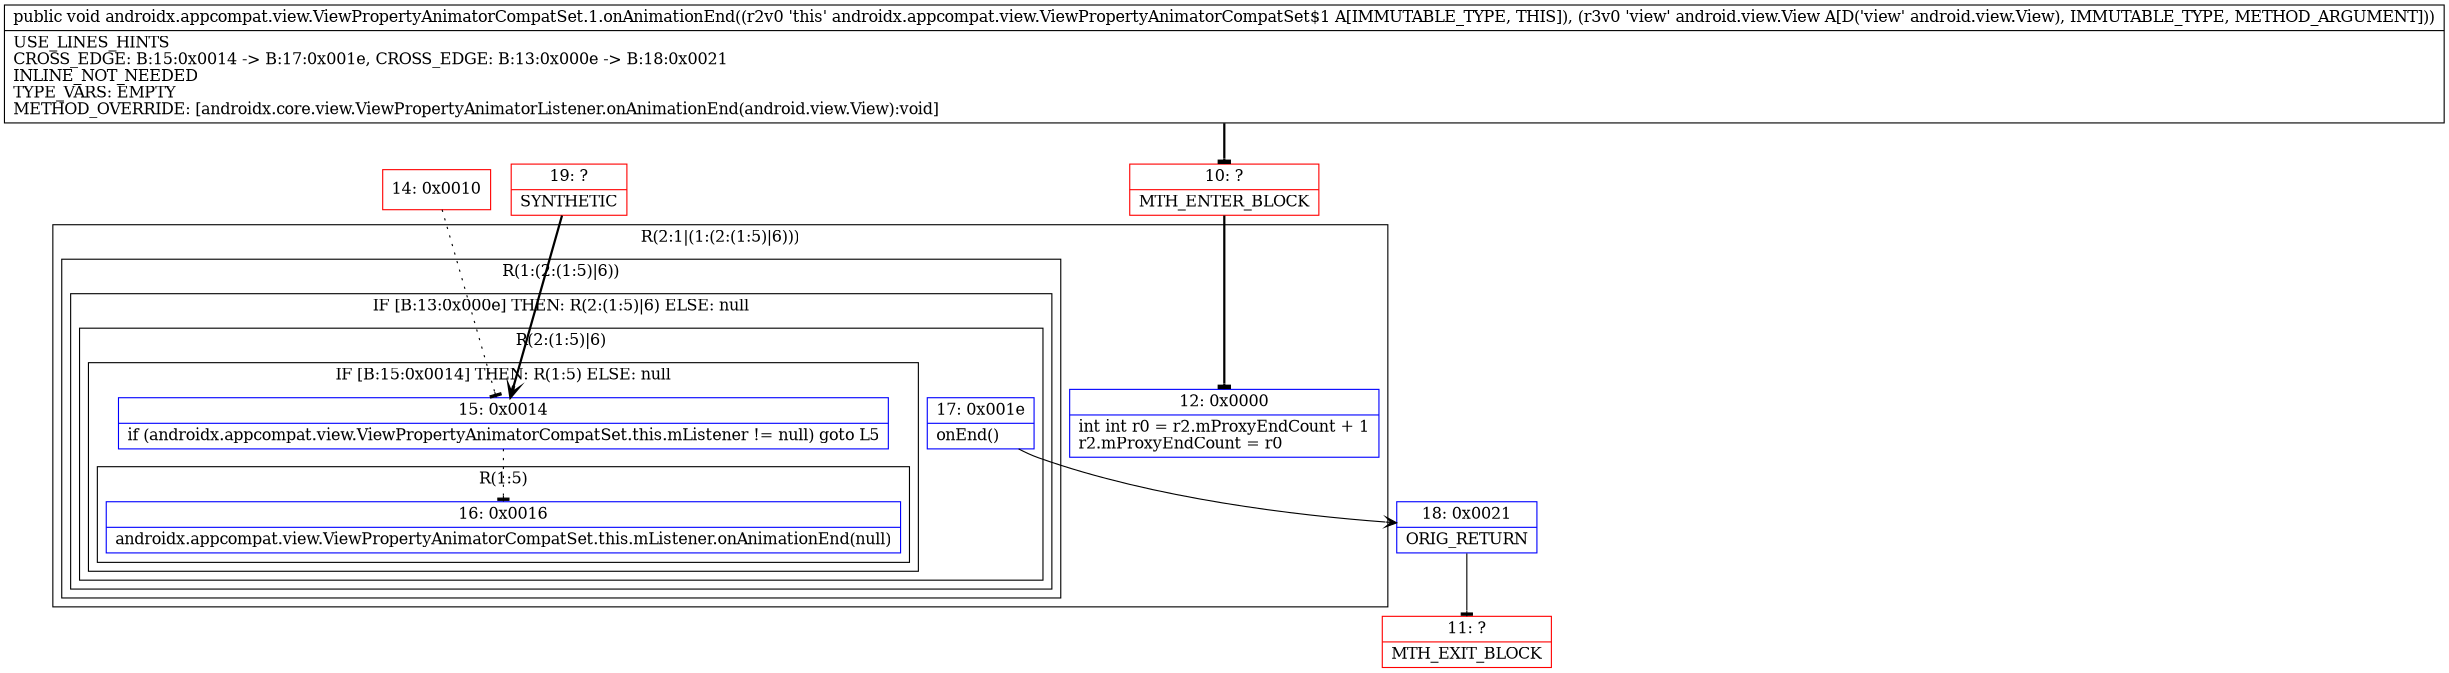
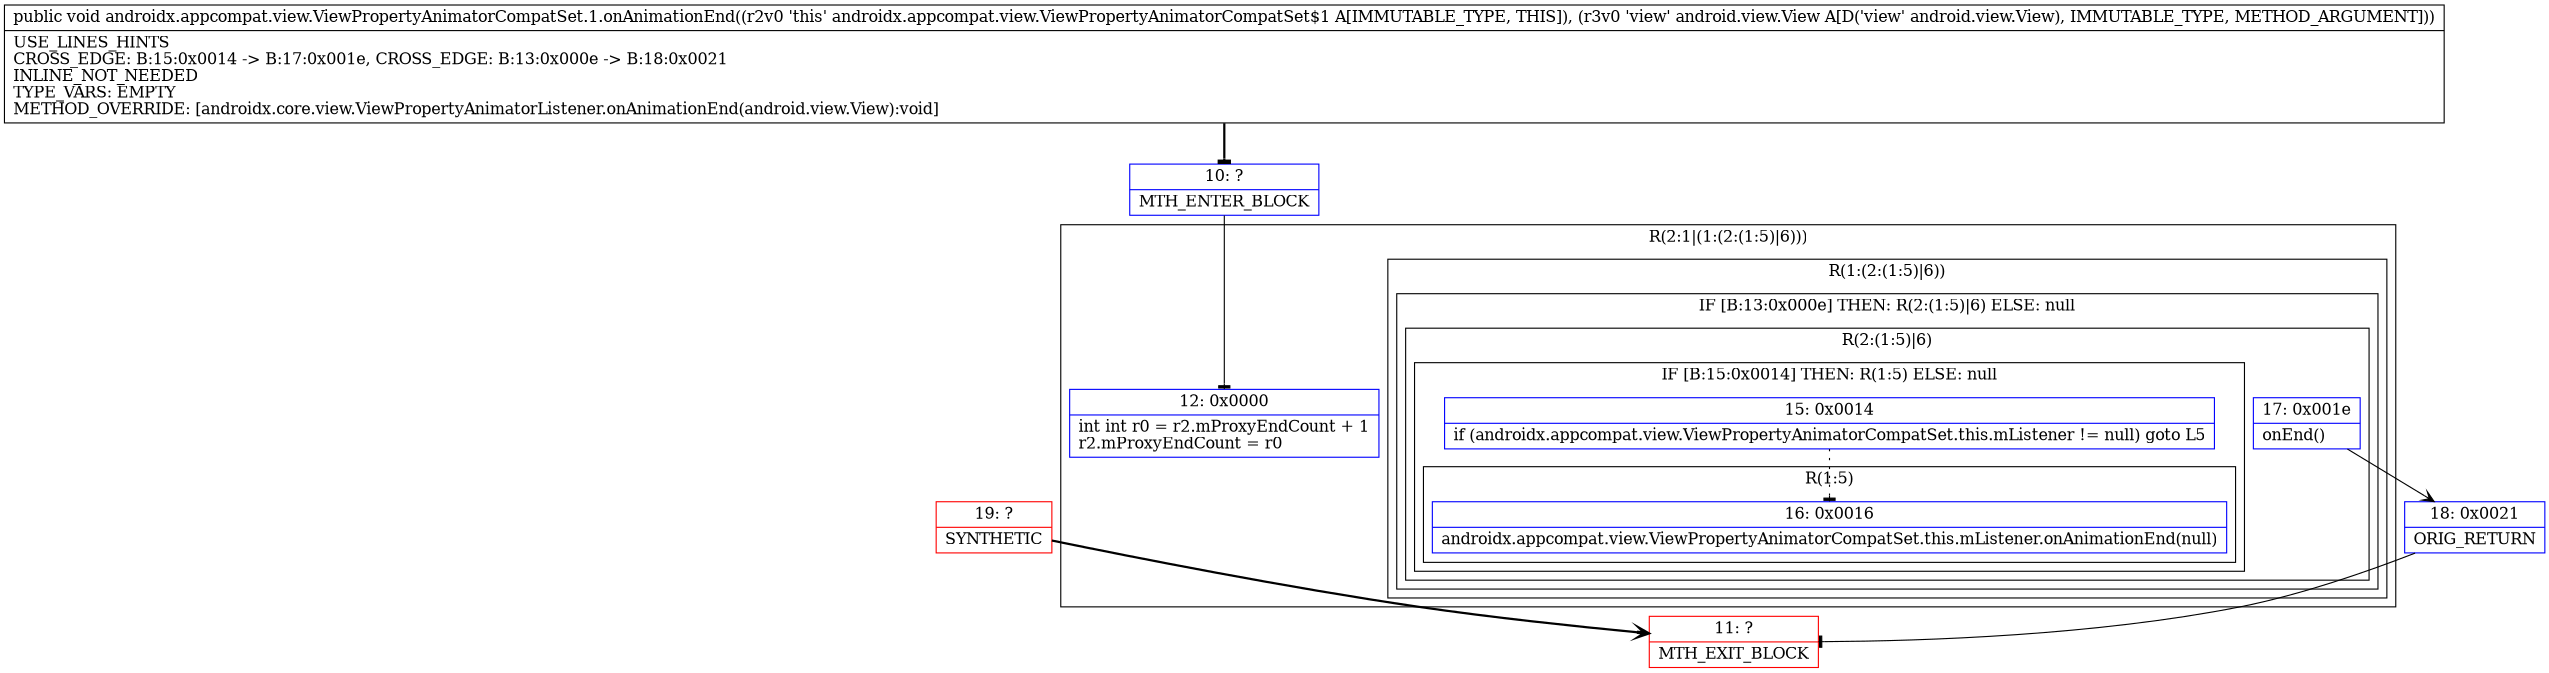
(437, 190) -> none
(1224, 190) -> (1224, 190)
(1224, 299) -> (1224, 299)
(538, 301) -> (1343, 595)
